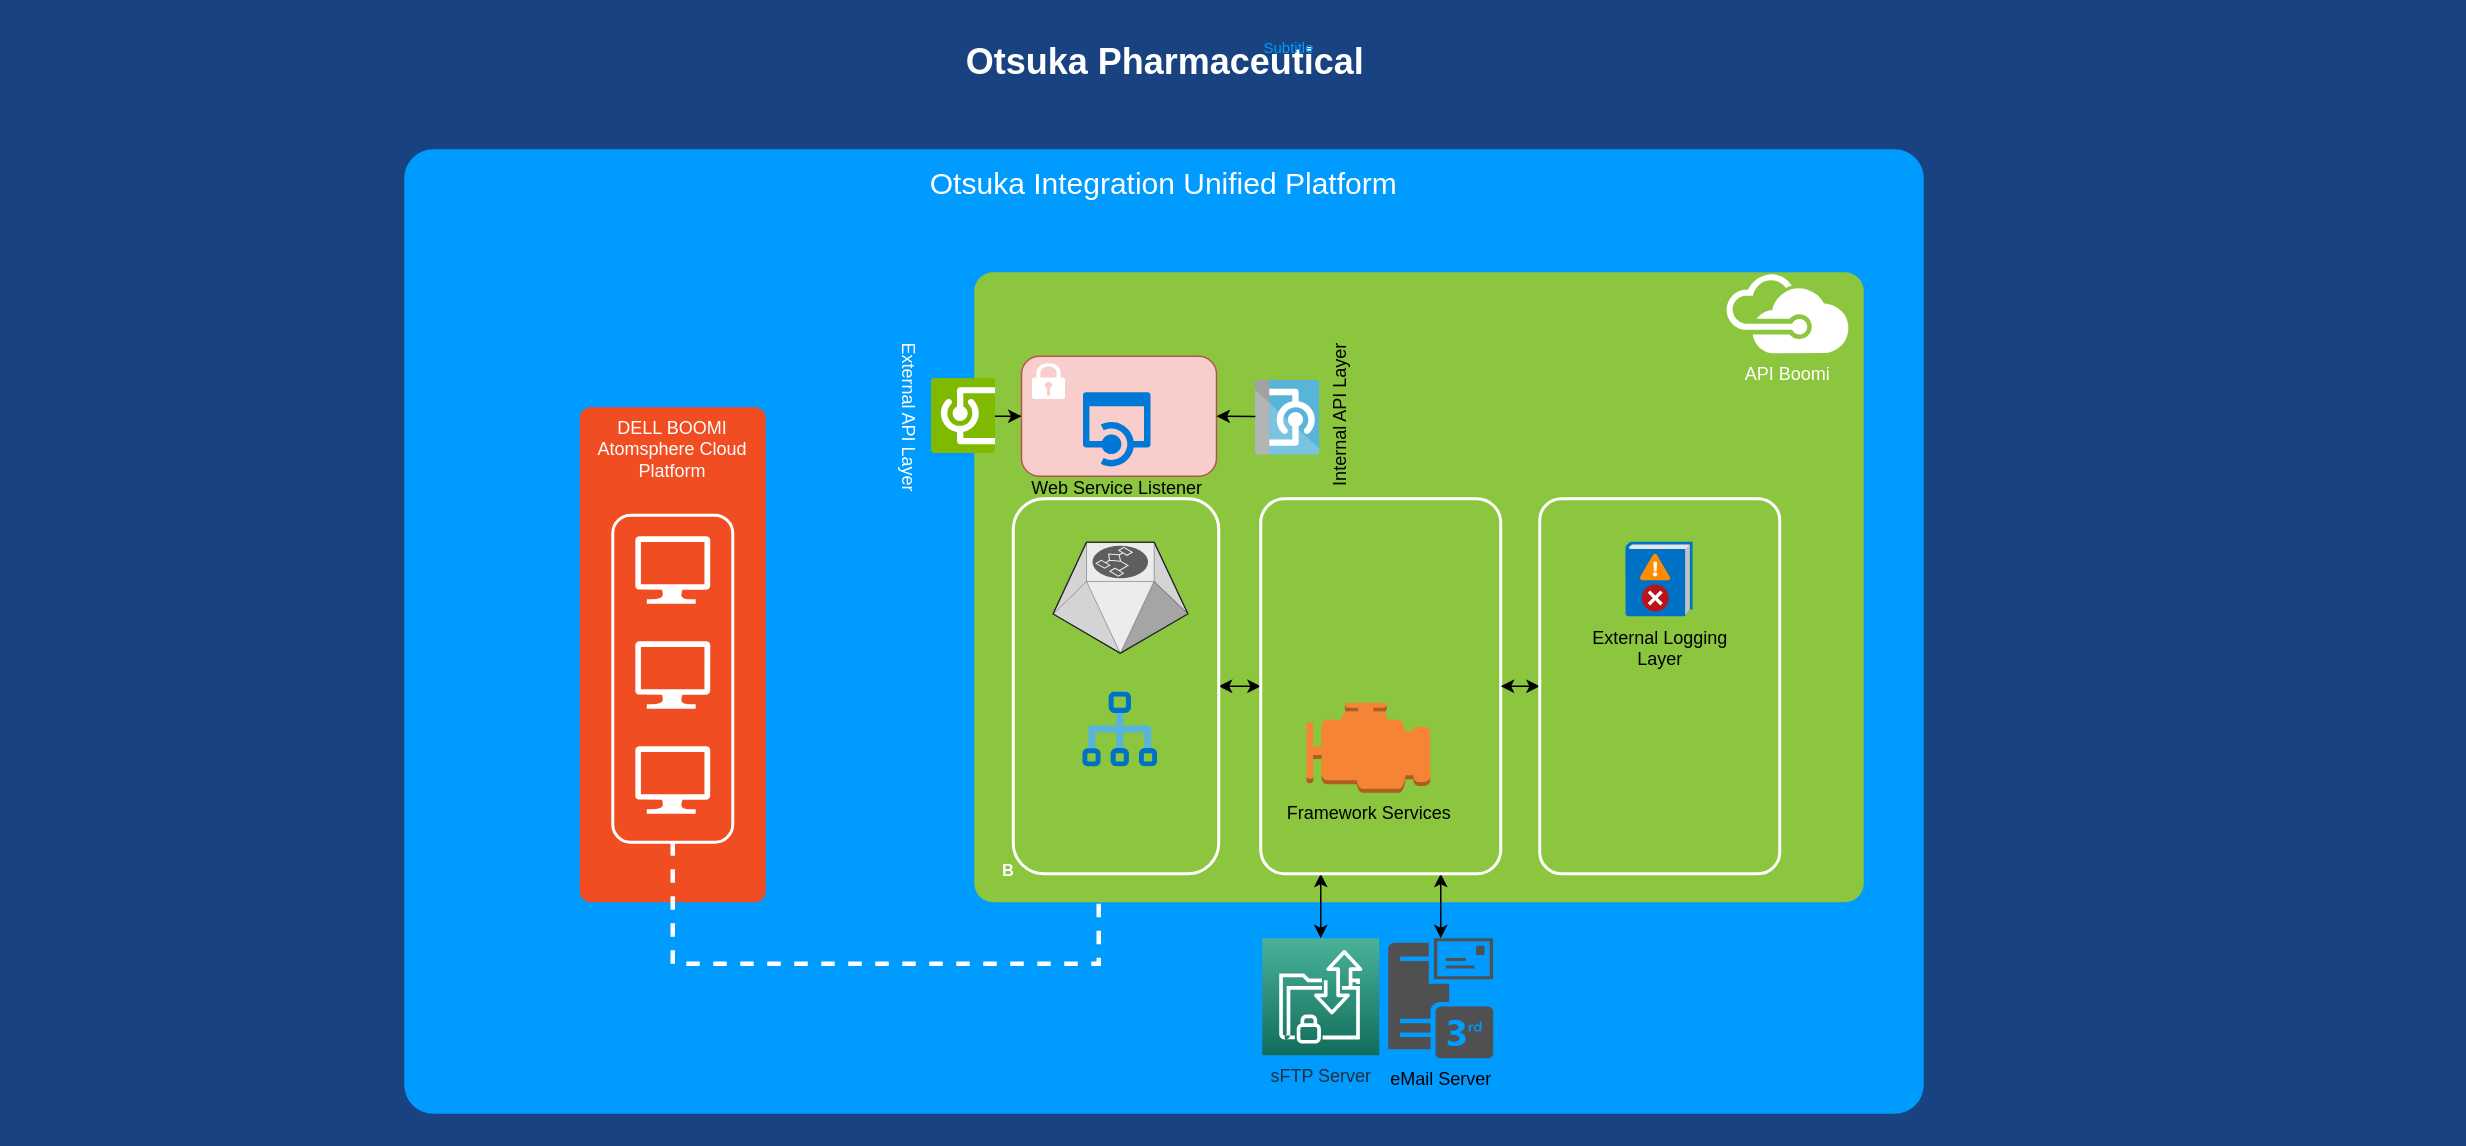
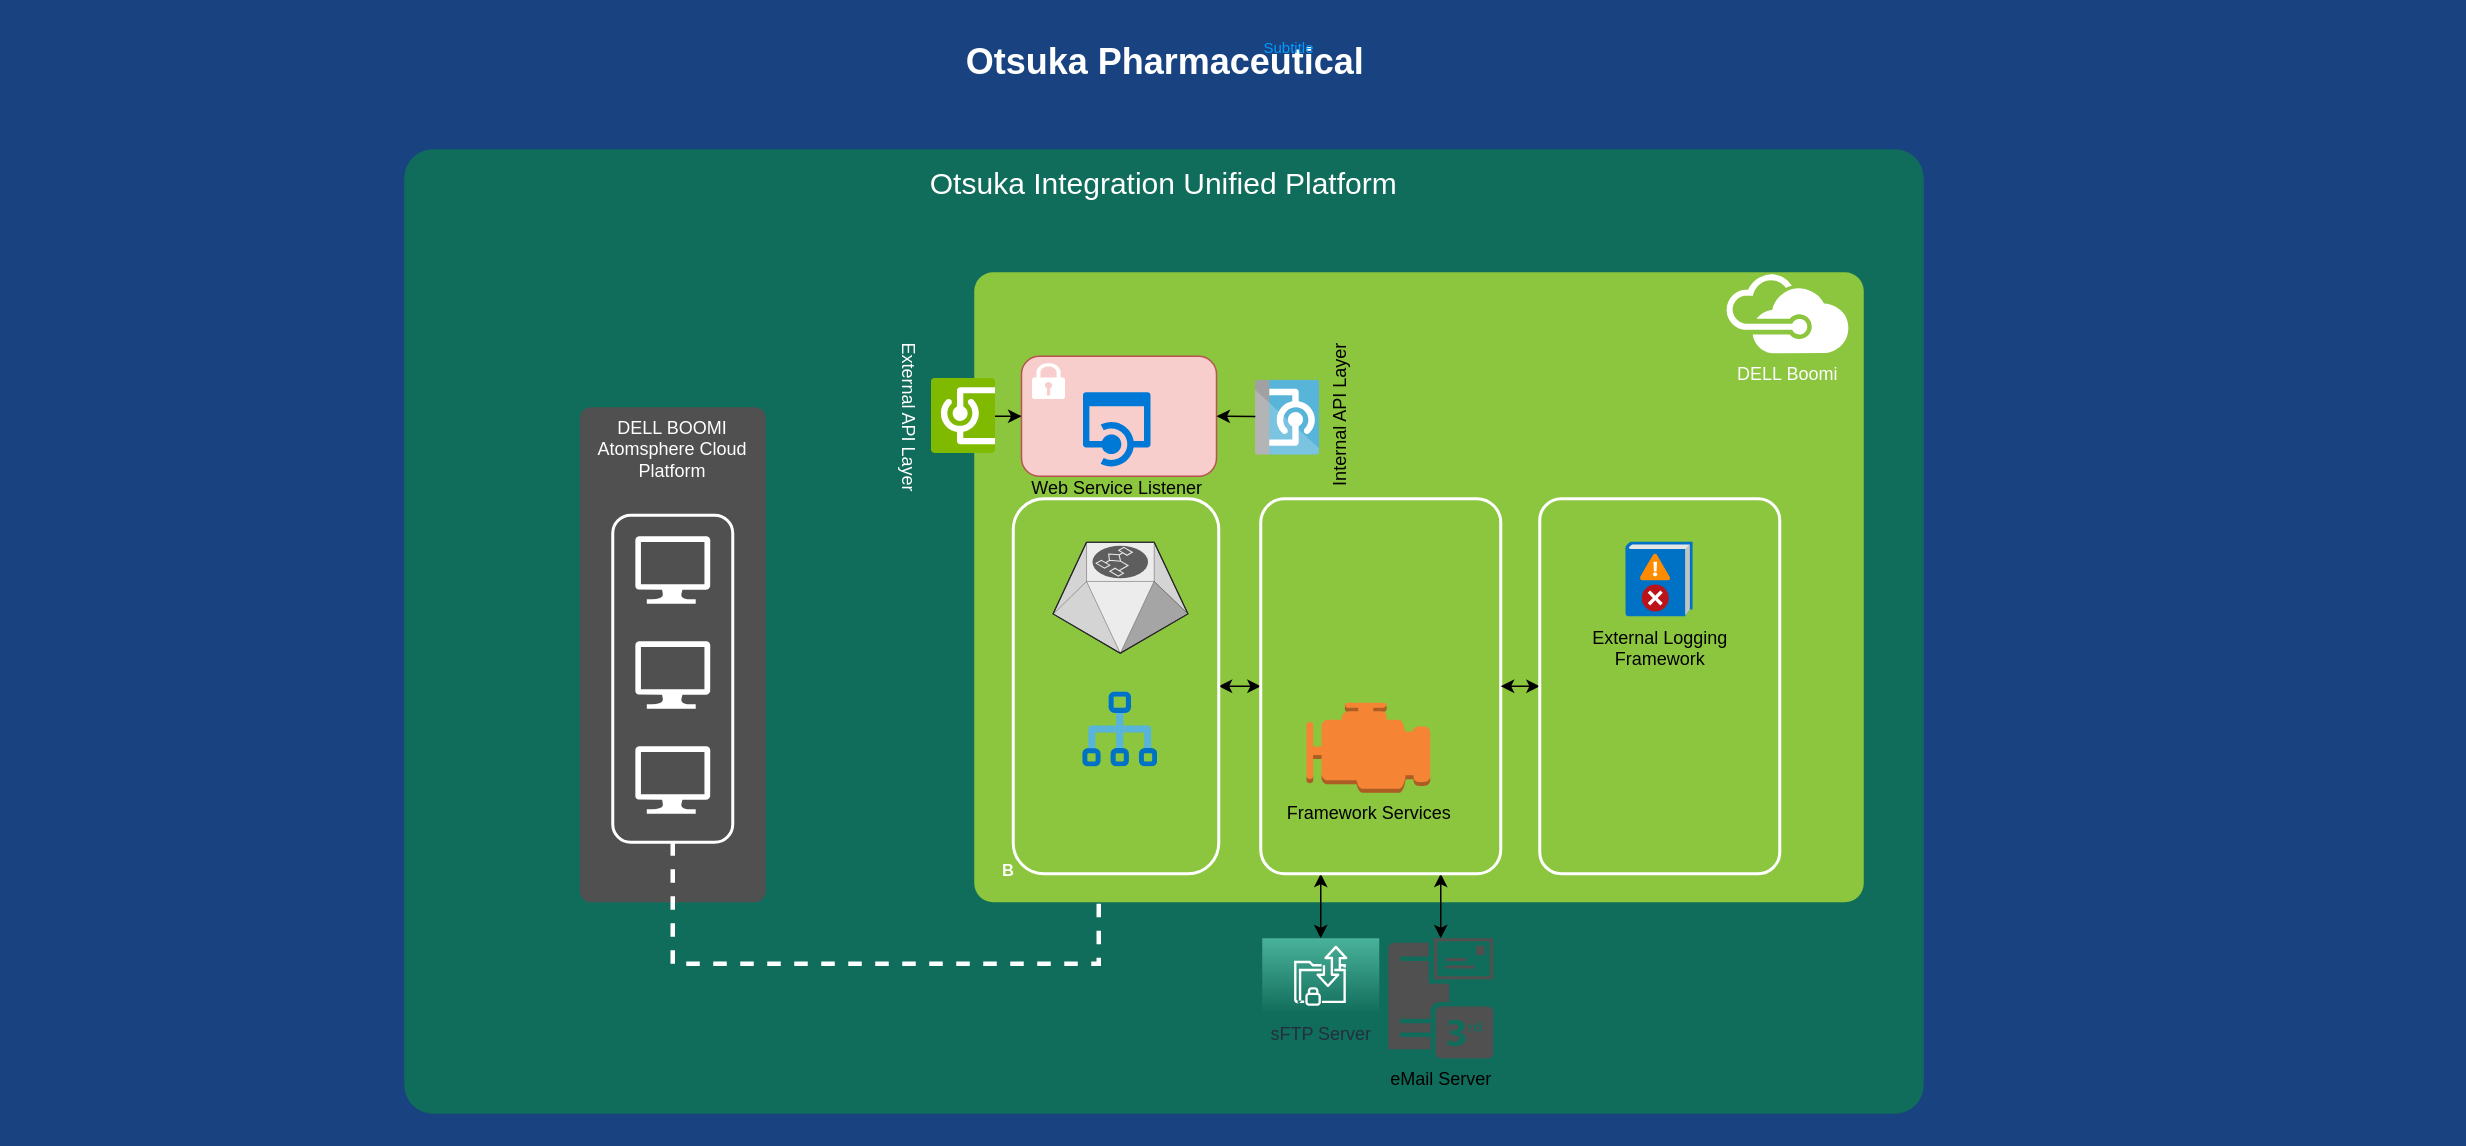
(1164, 184) -> (1164, 184)
(1788, 375) -> (1788, 375)
(673, 439) -> (673, 439)
(1661, 649) -> (1661, 649)
(1321, 997) -> (1321, 976)
